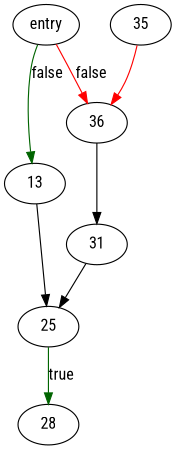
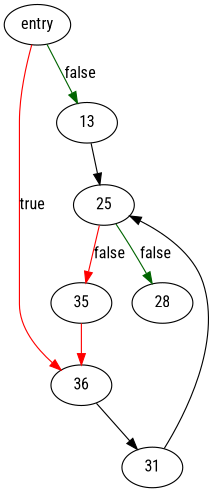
(91, 74) -> (32, 205)
none -> (94, 248)
(61, 376) -> (156, 254)
